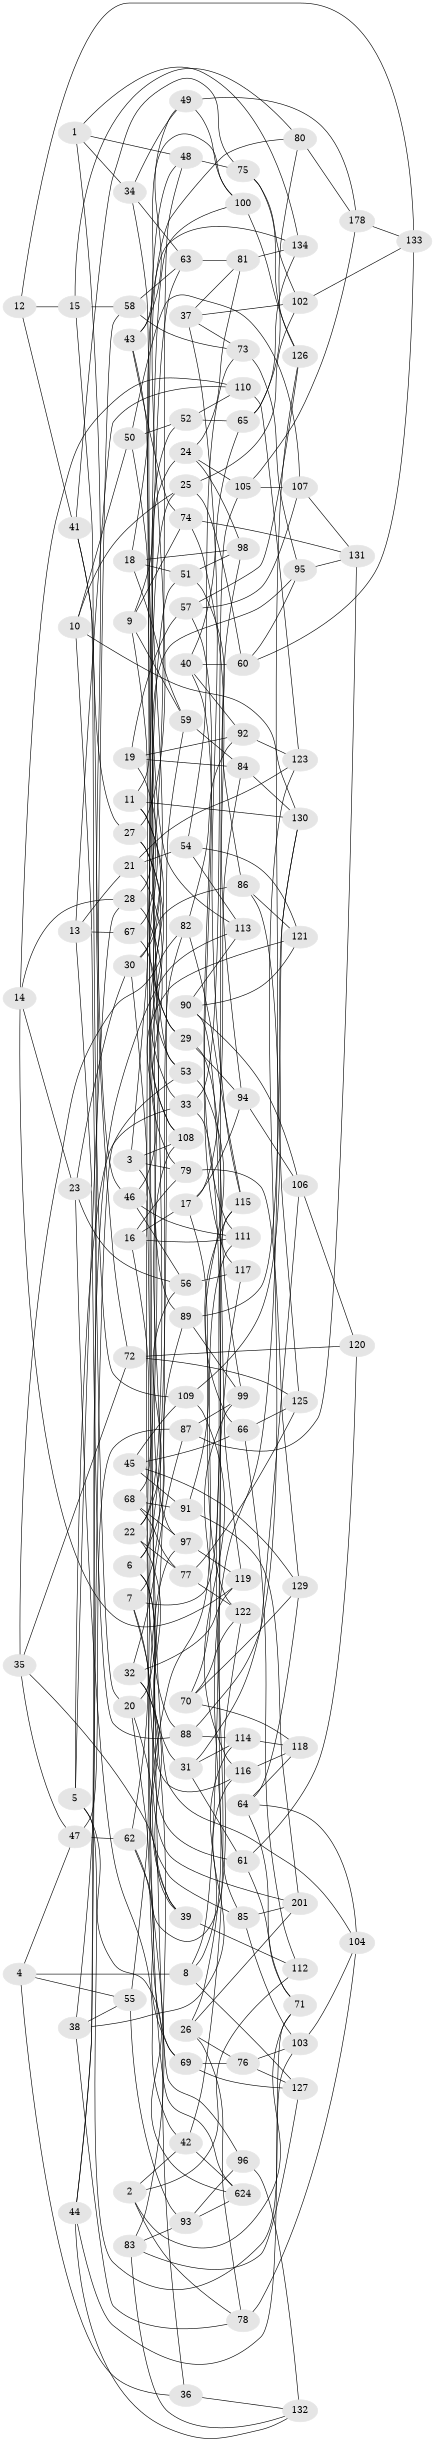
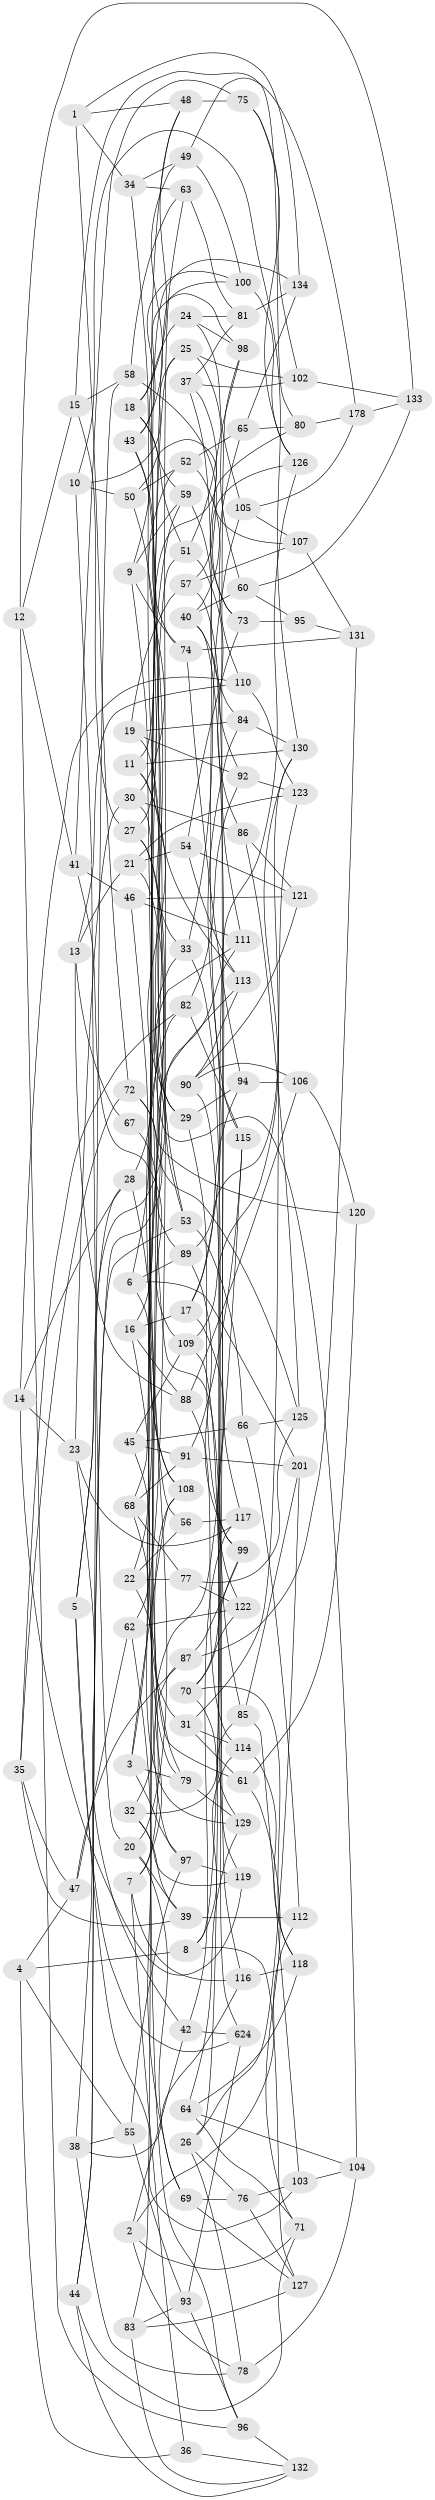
(172, 645) -> none
(120, 1260) -> (136, 1539)
none -> (40, 1580)
